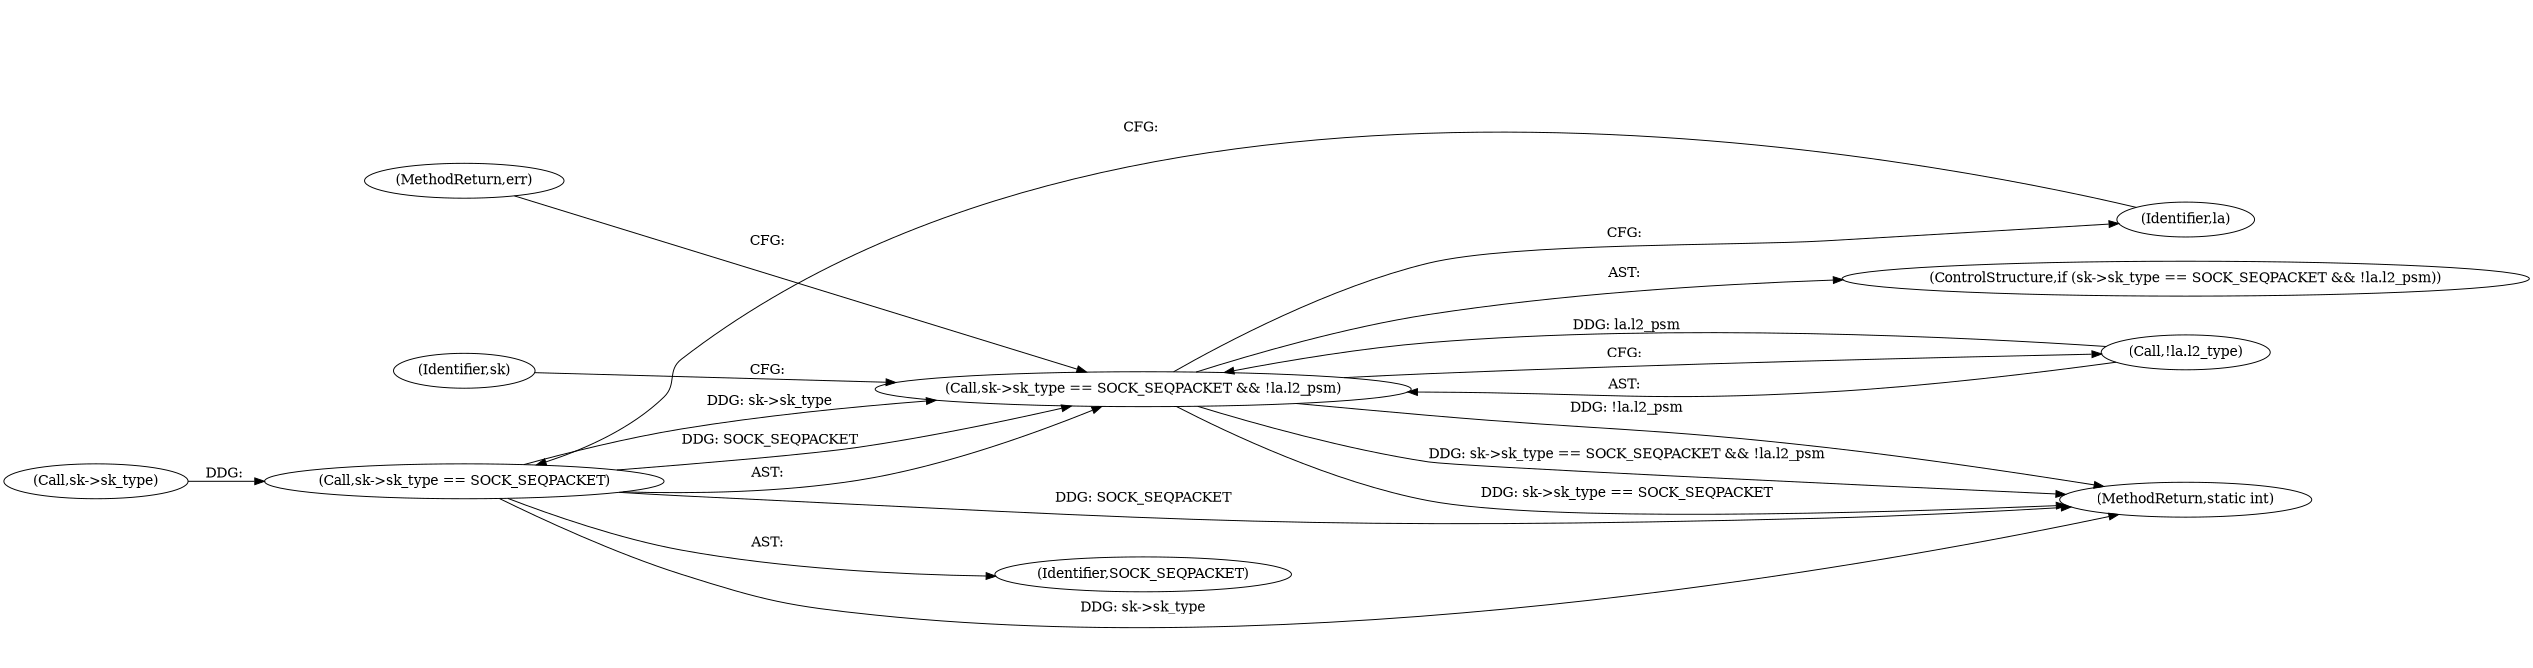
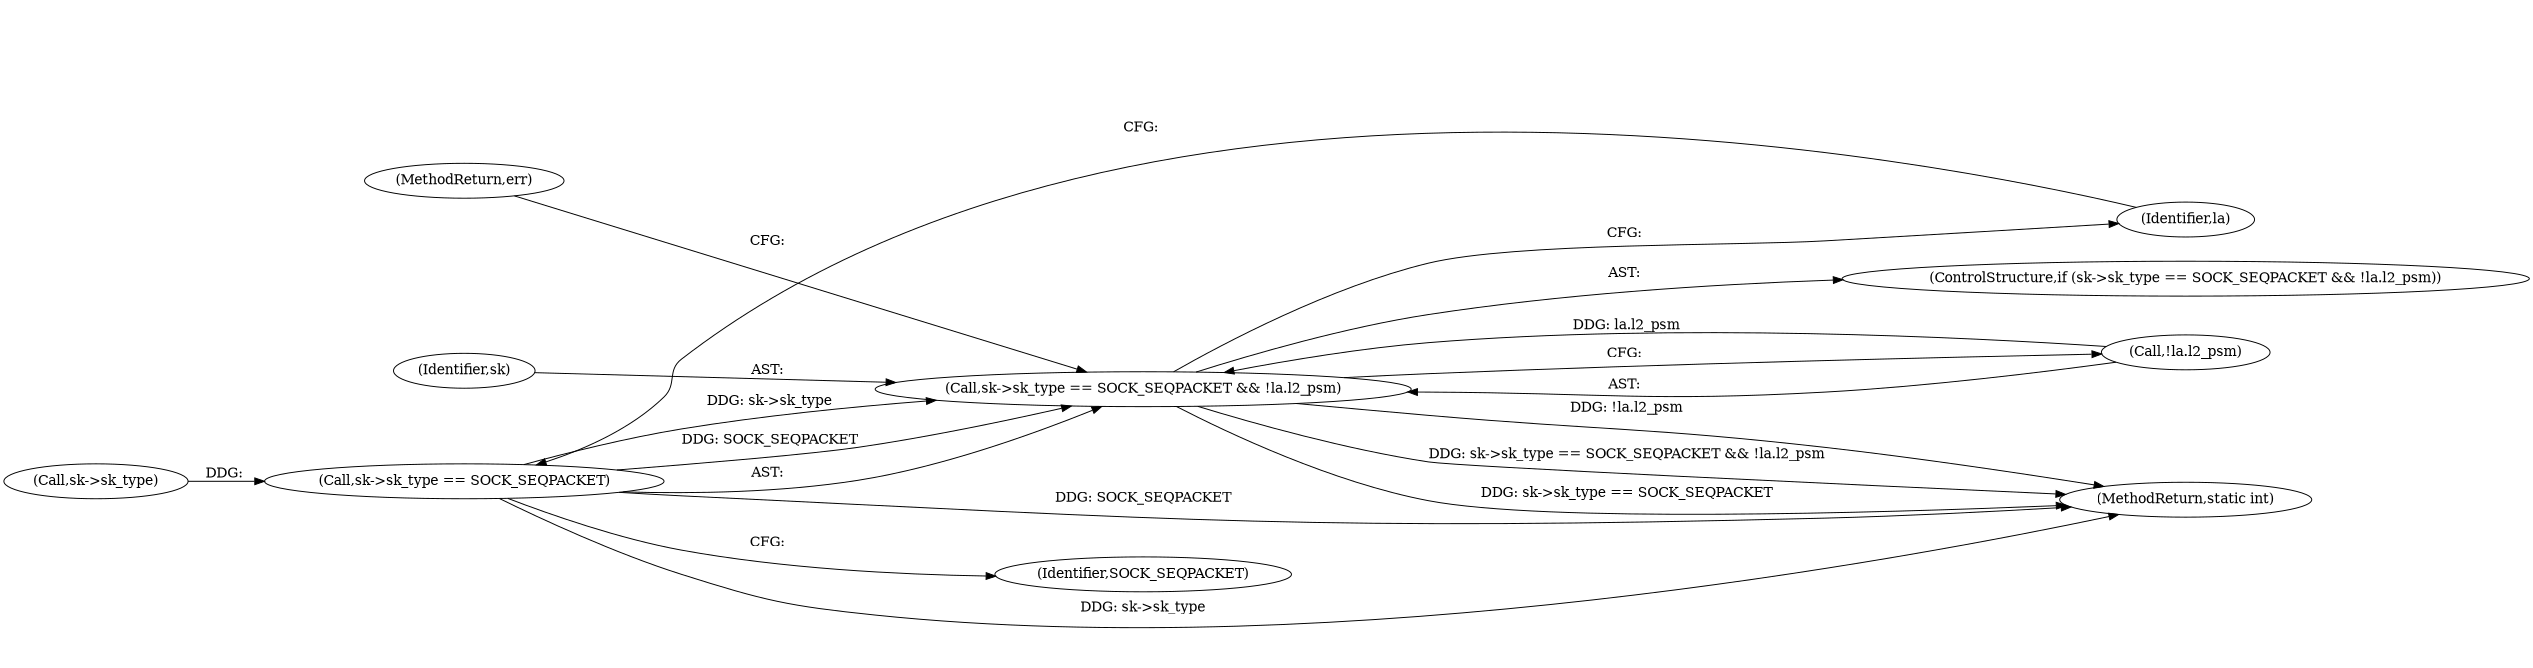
(2186, 352) -> (2186, 352)
(770, 370) -> (770, 370)
(770, 543) -> (770, 543)
